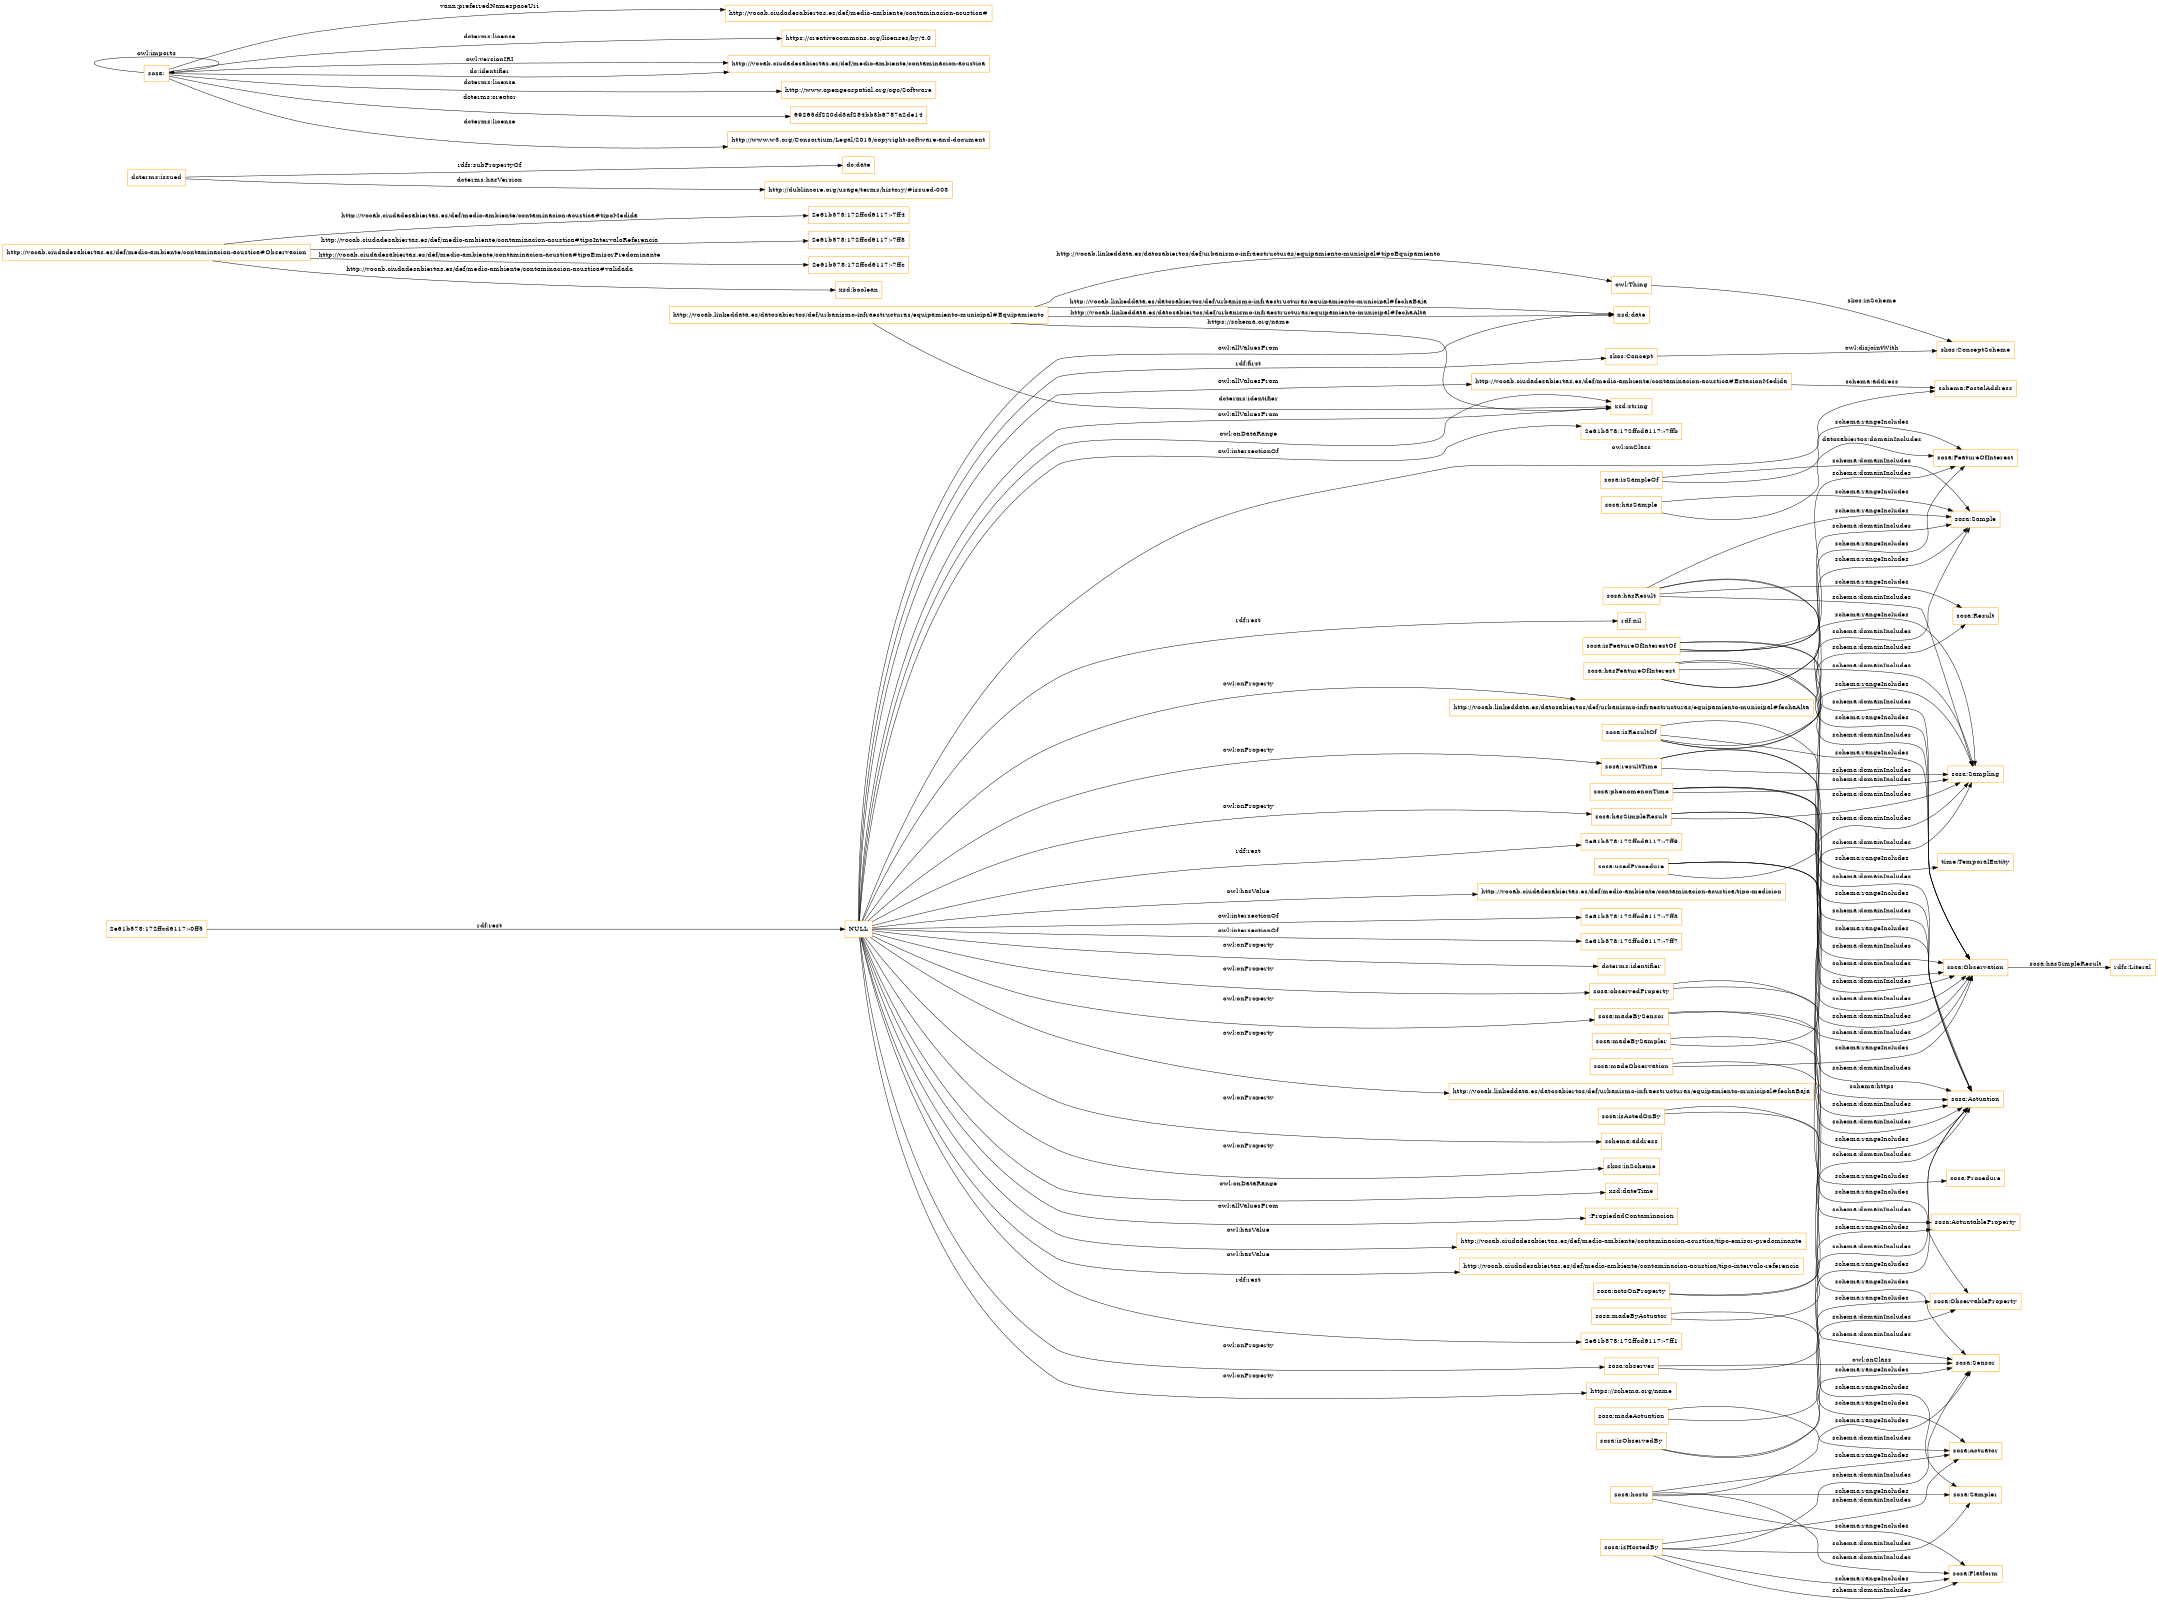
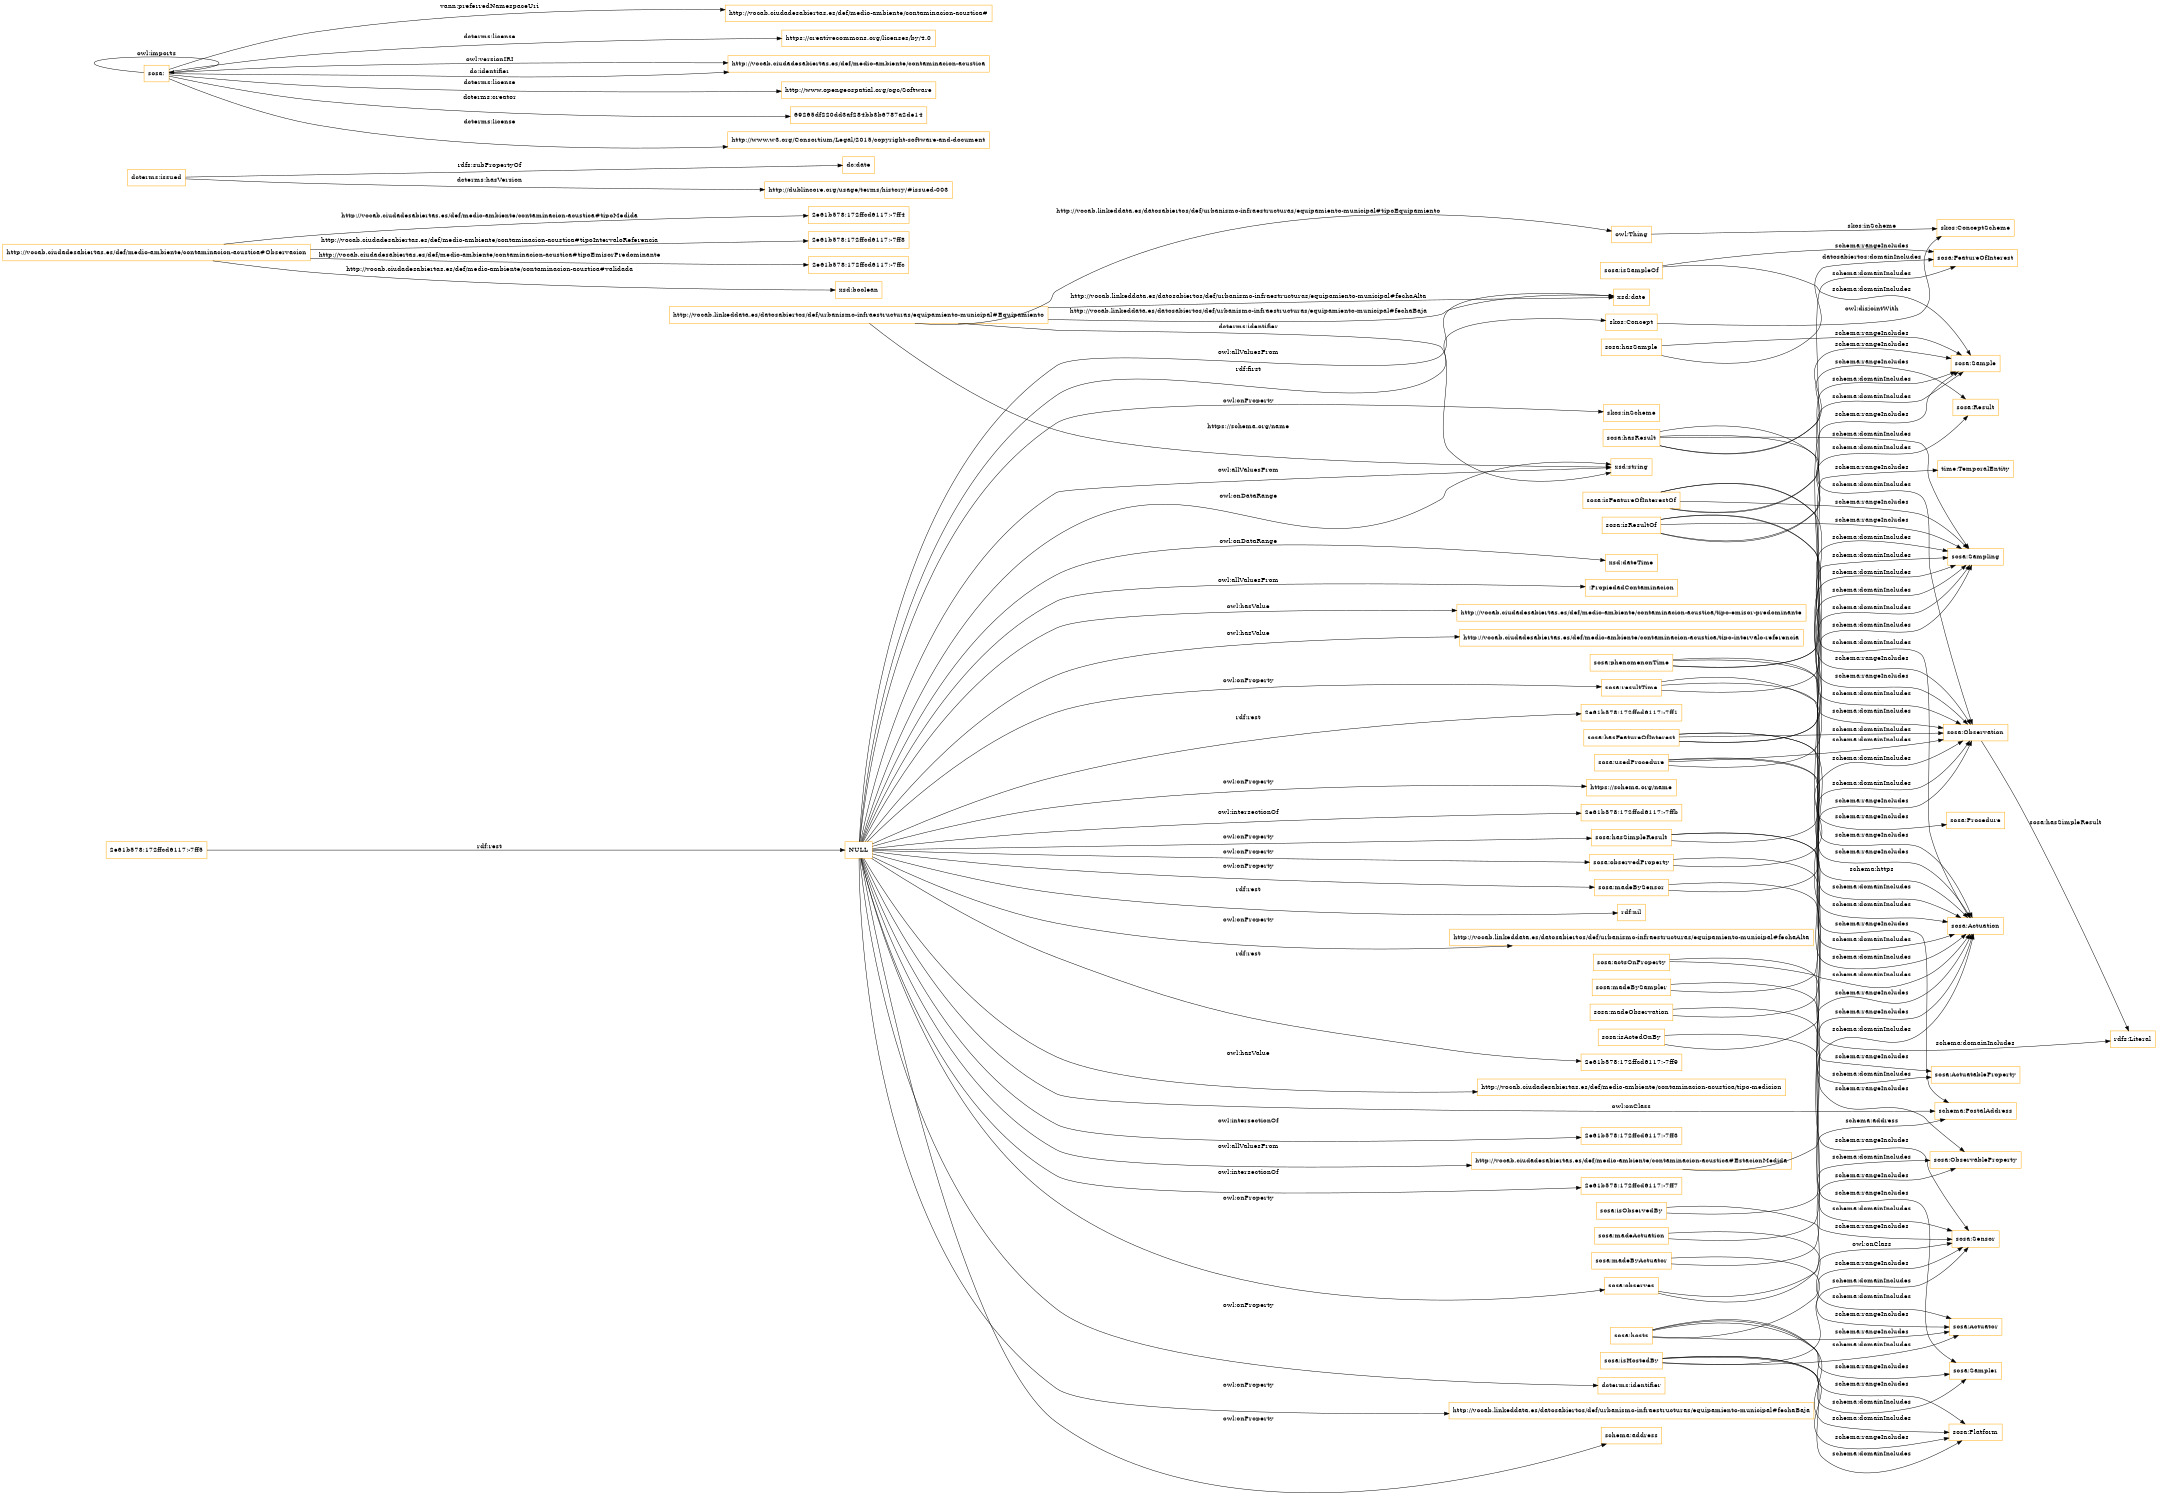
(1822, 557) -> (1829, 931)
(157, 929) -> (157, 850)
(1833, 990) -> (1827, 1042)
